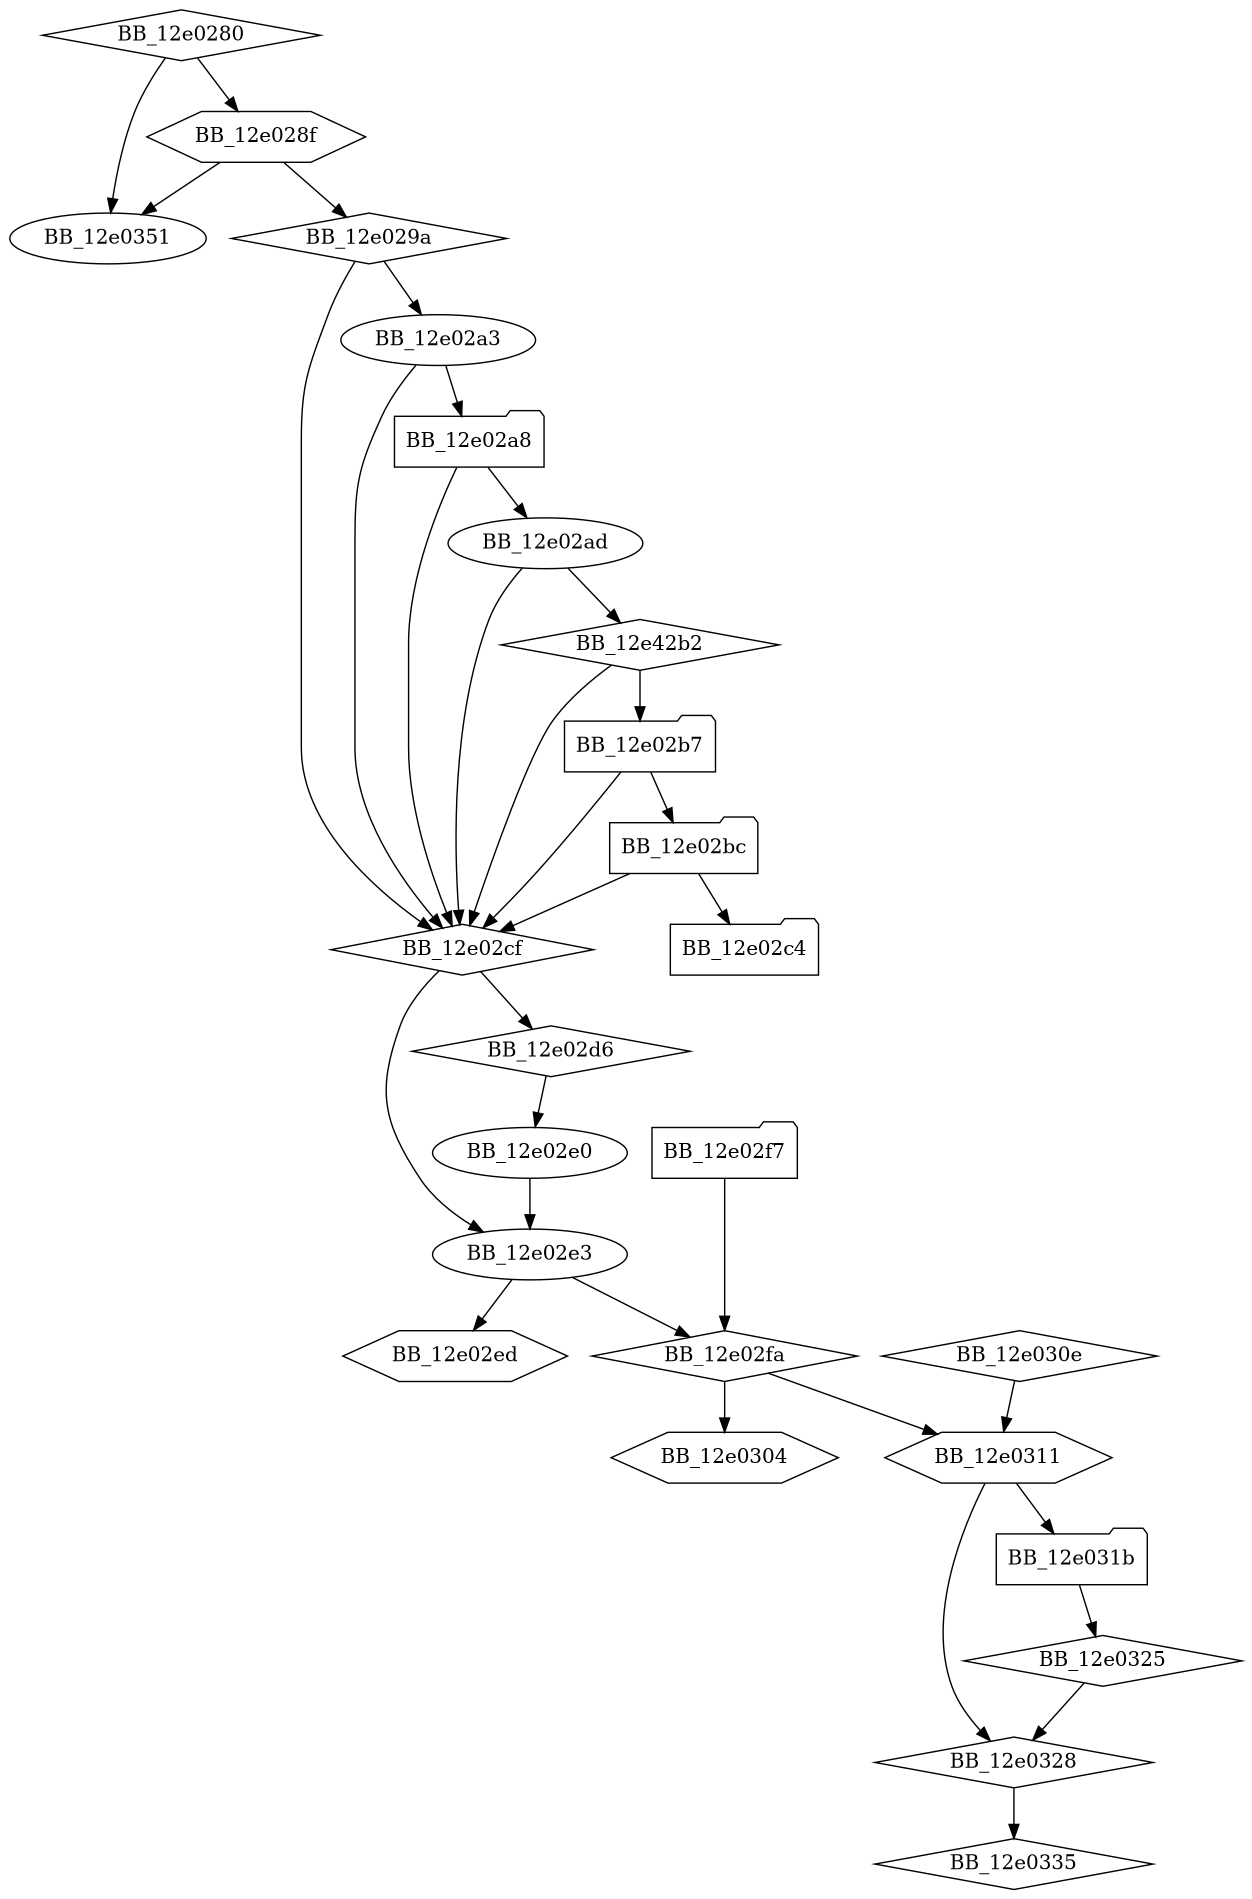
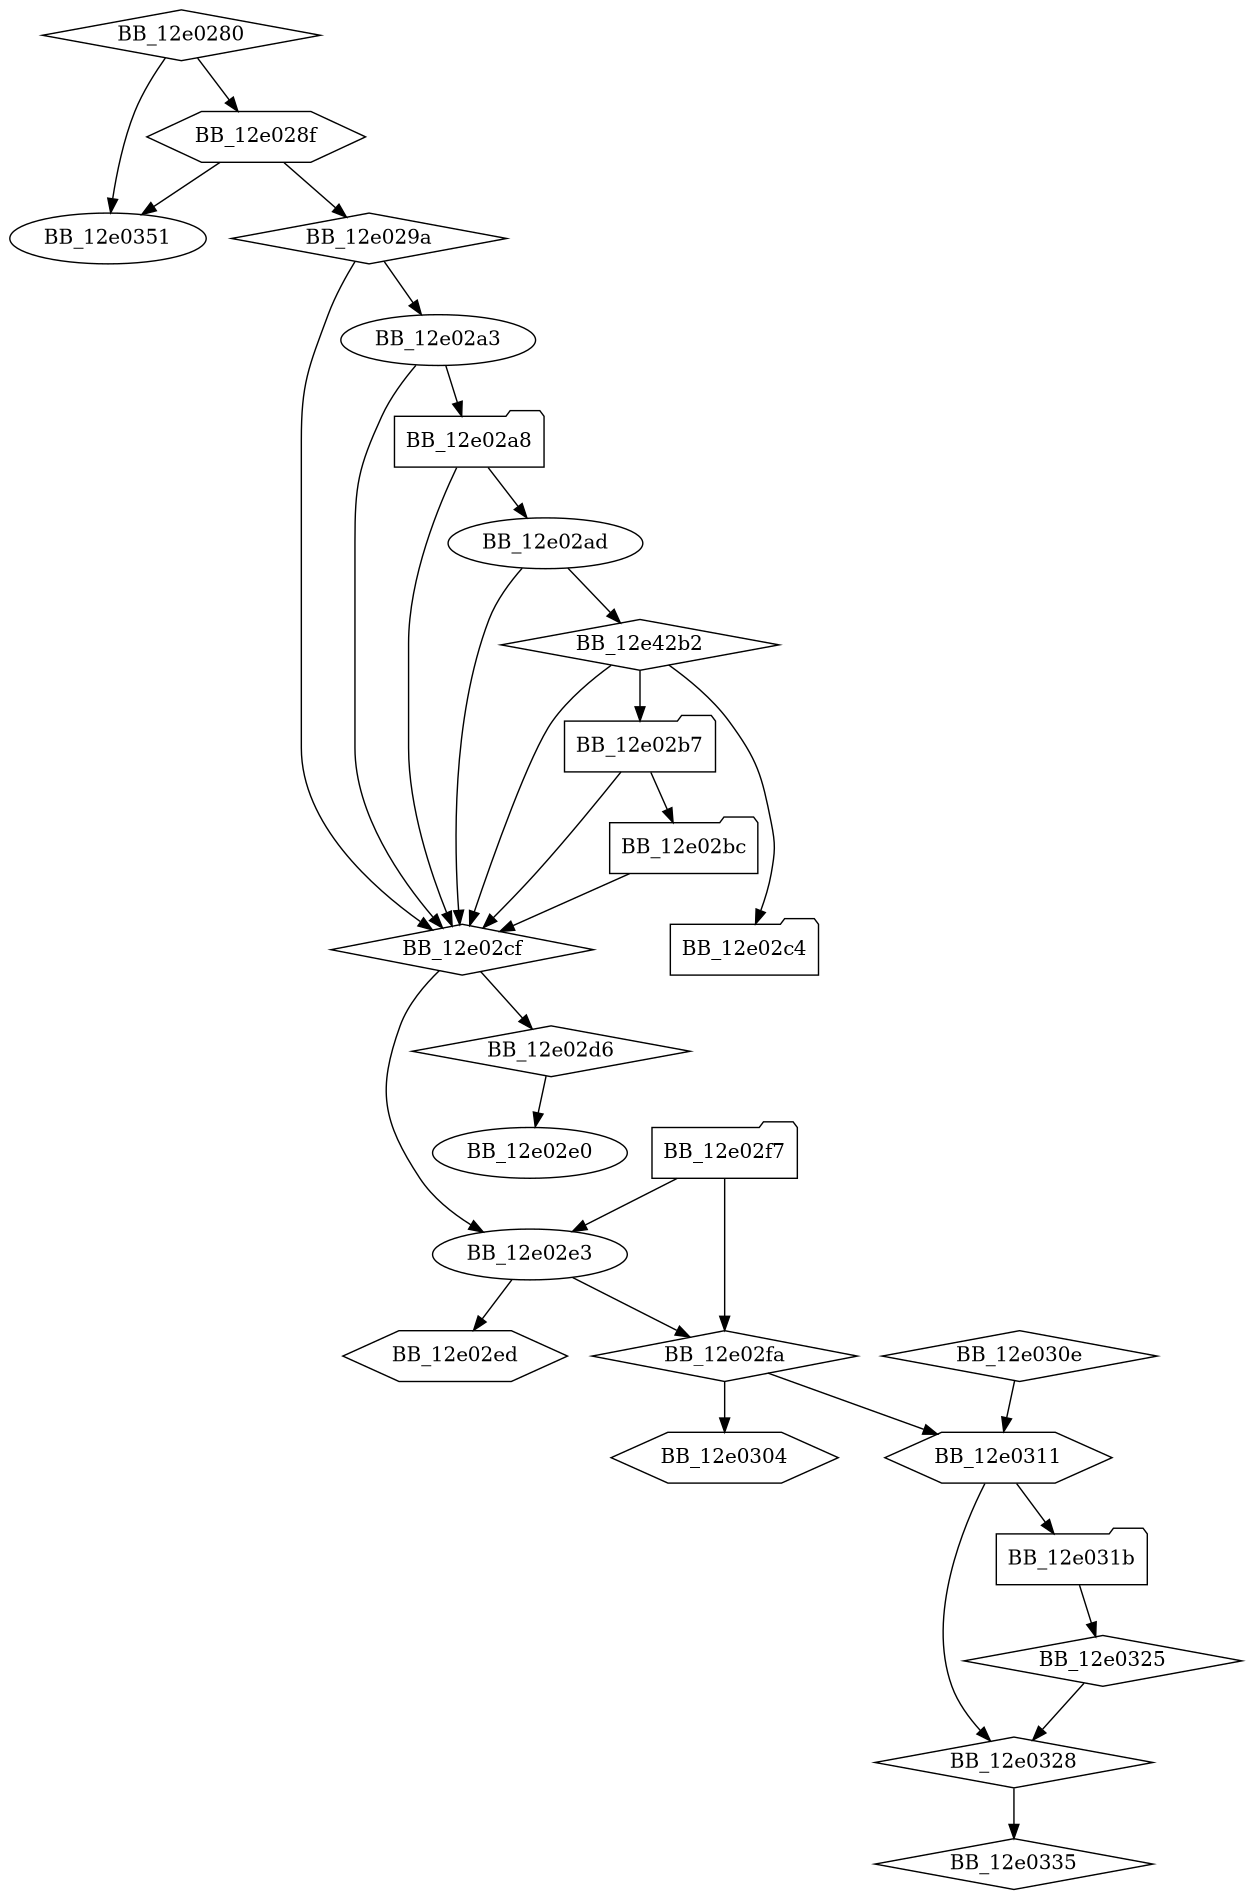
(710, 893) -> (759, 772)
(530, 1197) -> (631, 1202)
